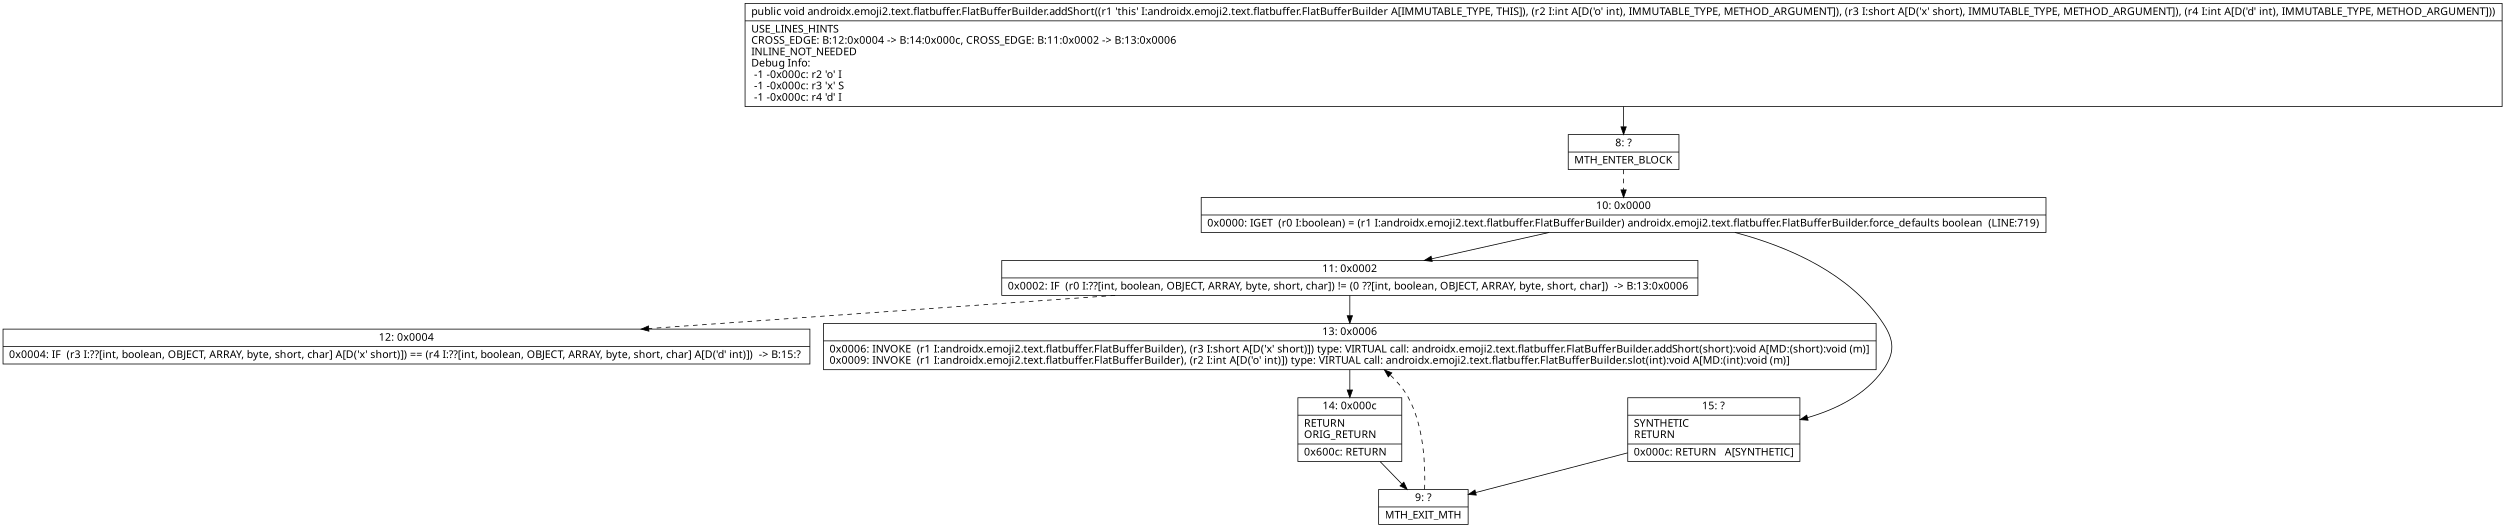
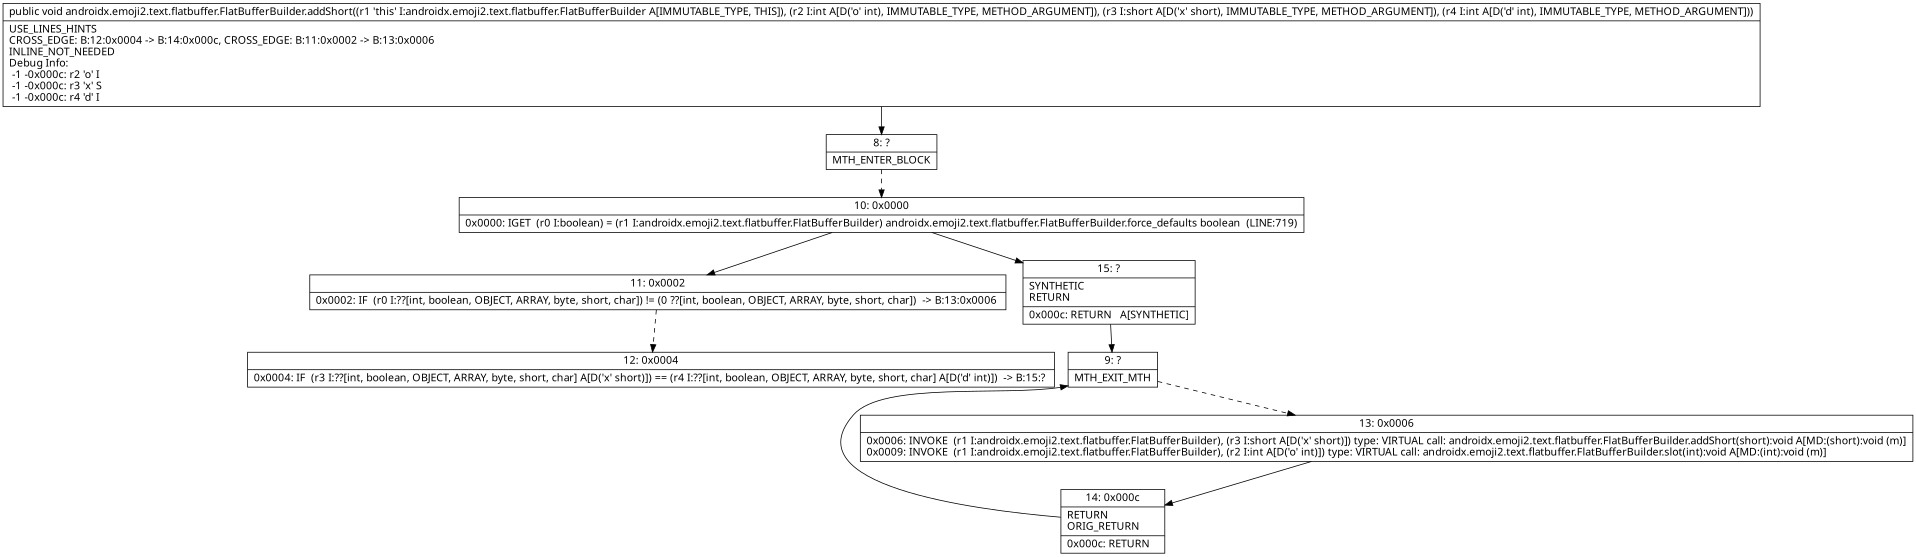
(1350, 306) -> none
(1350, 452) -> (1113, 544)
